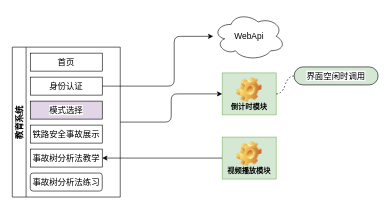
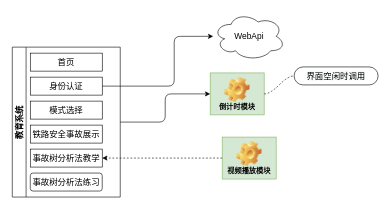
(336, 76) -> (336, 76)
(249, 94) -> (237, 94)
(66, 110) -> (66, 110)
(164, 158) -> (164, 158)
